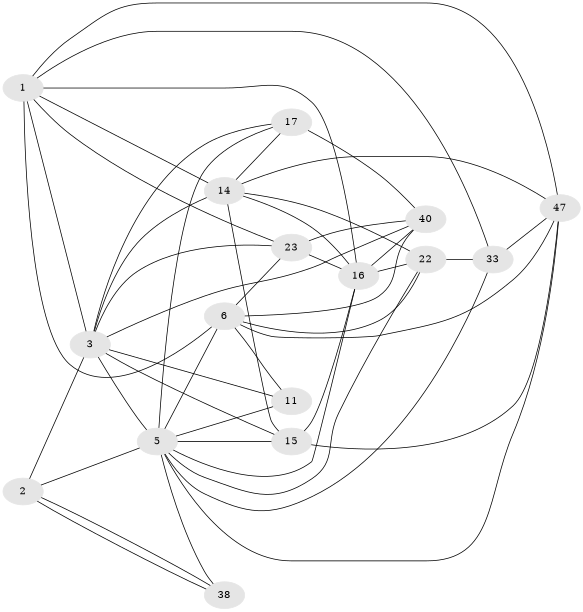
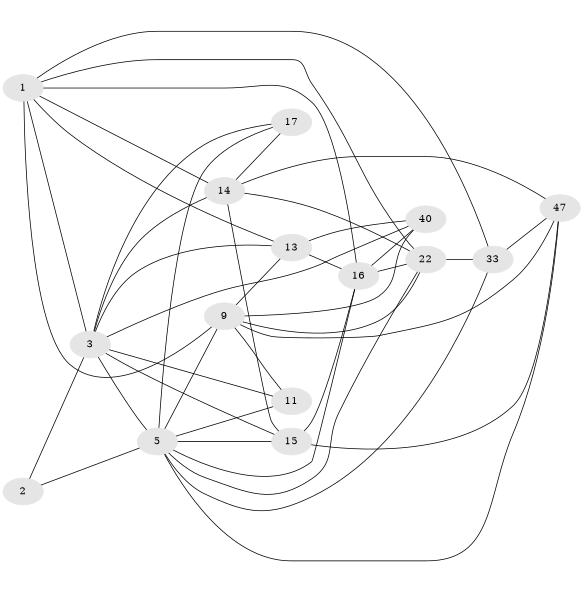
(342, 3) -> (279, 60)
(365, 164) -> none
(302, 221) -> none
(292, 248) -> (292, 248)
(224, 316) -> (224, 316)
(224, 595) -> none
